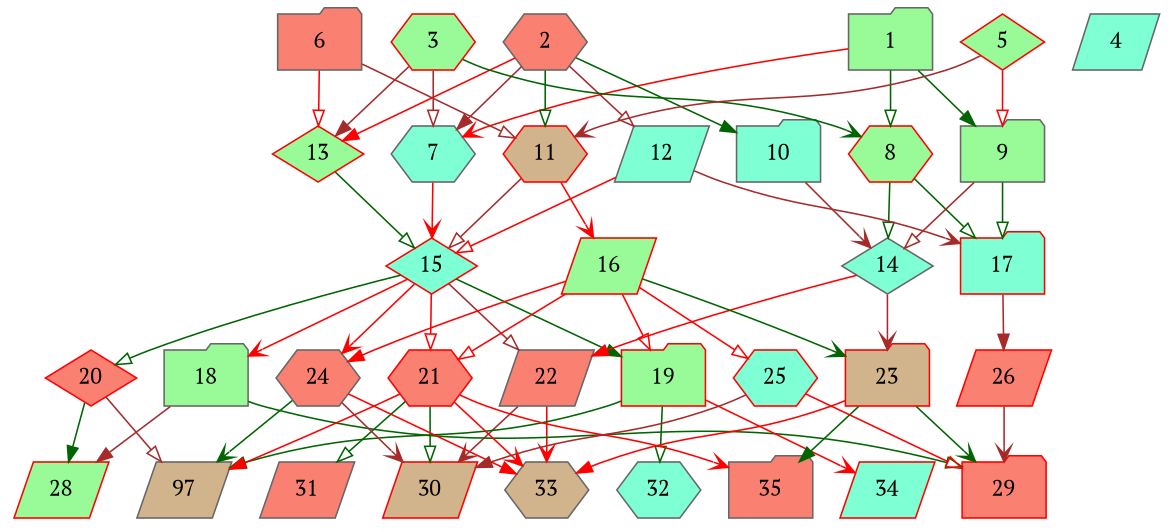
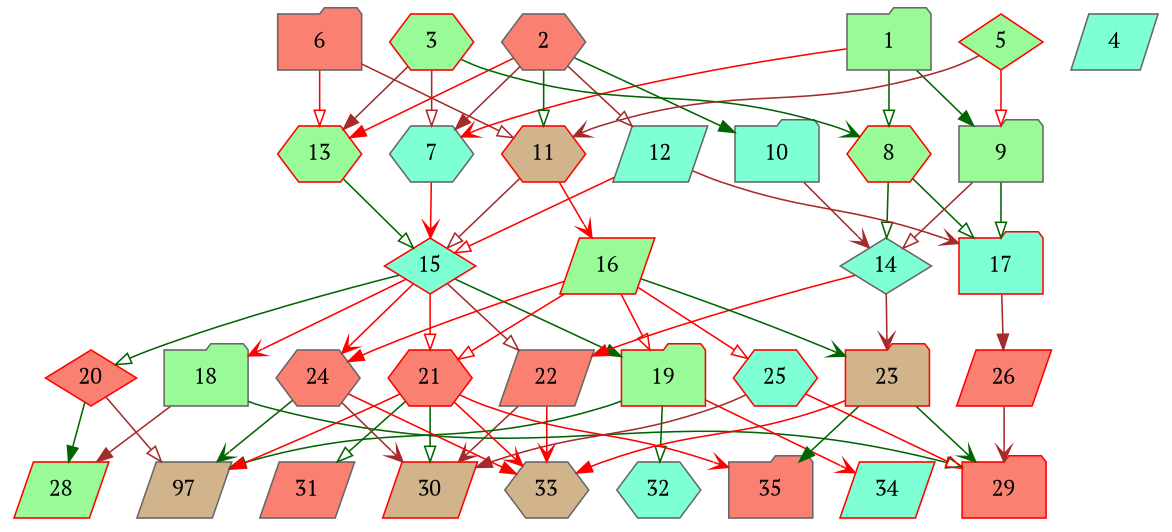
(318, 154) -> (320, 154)
